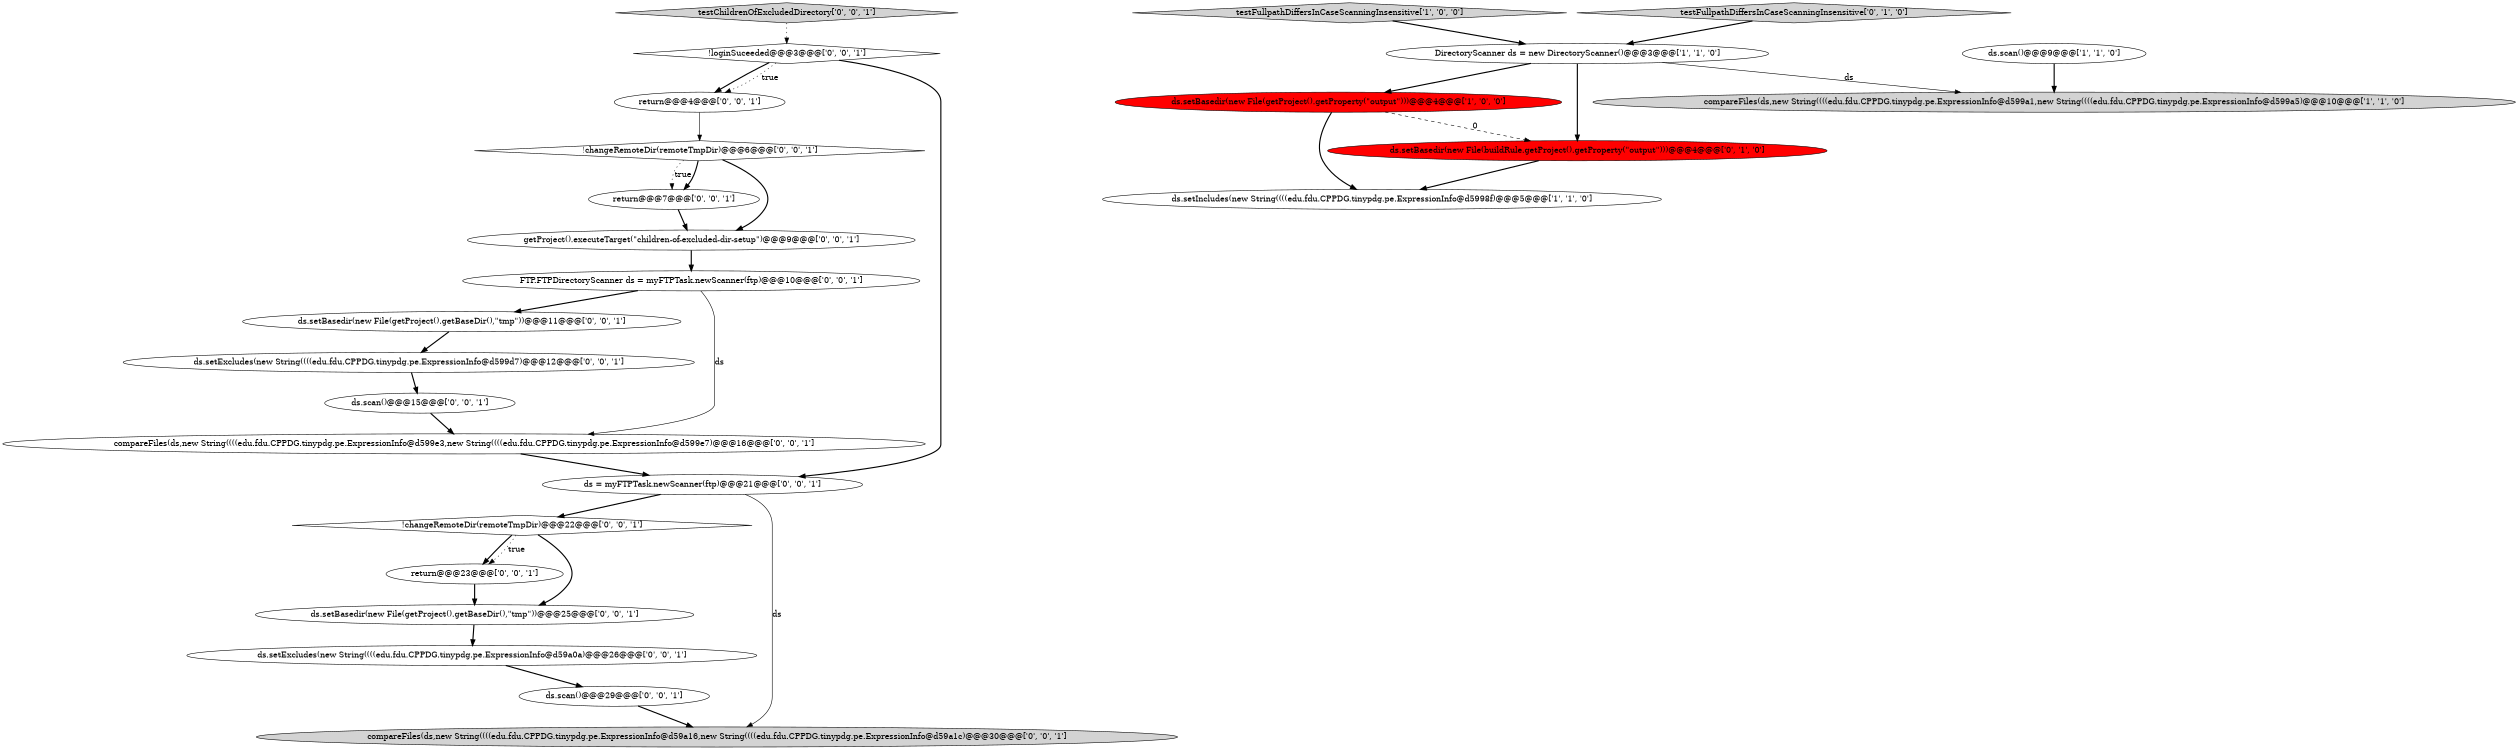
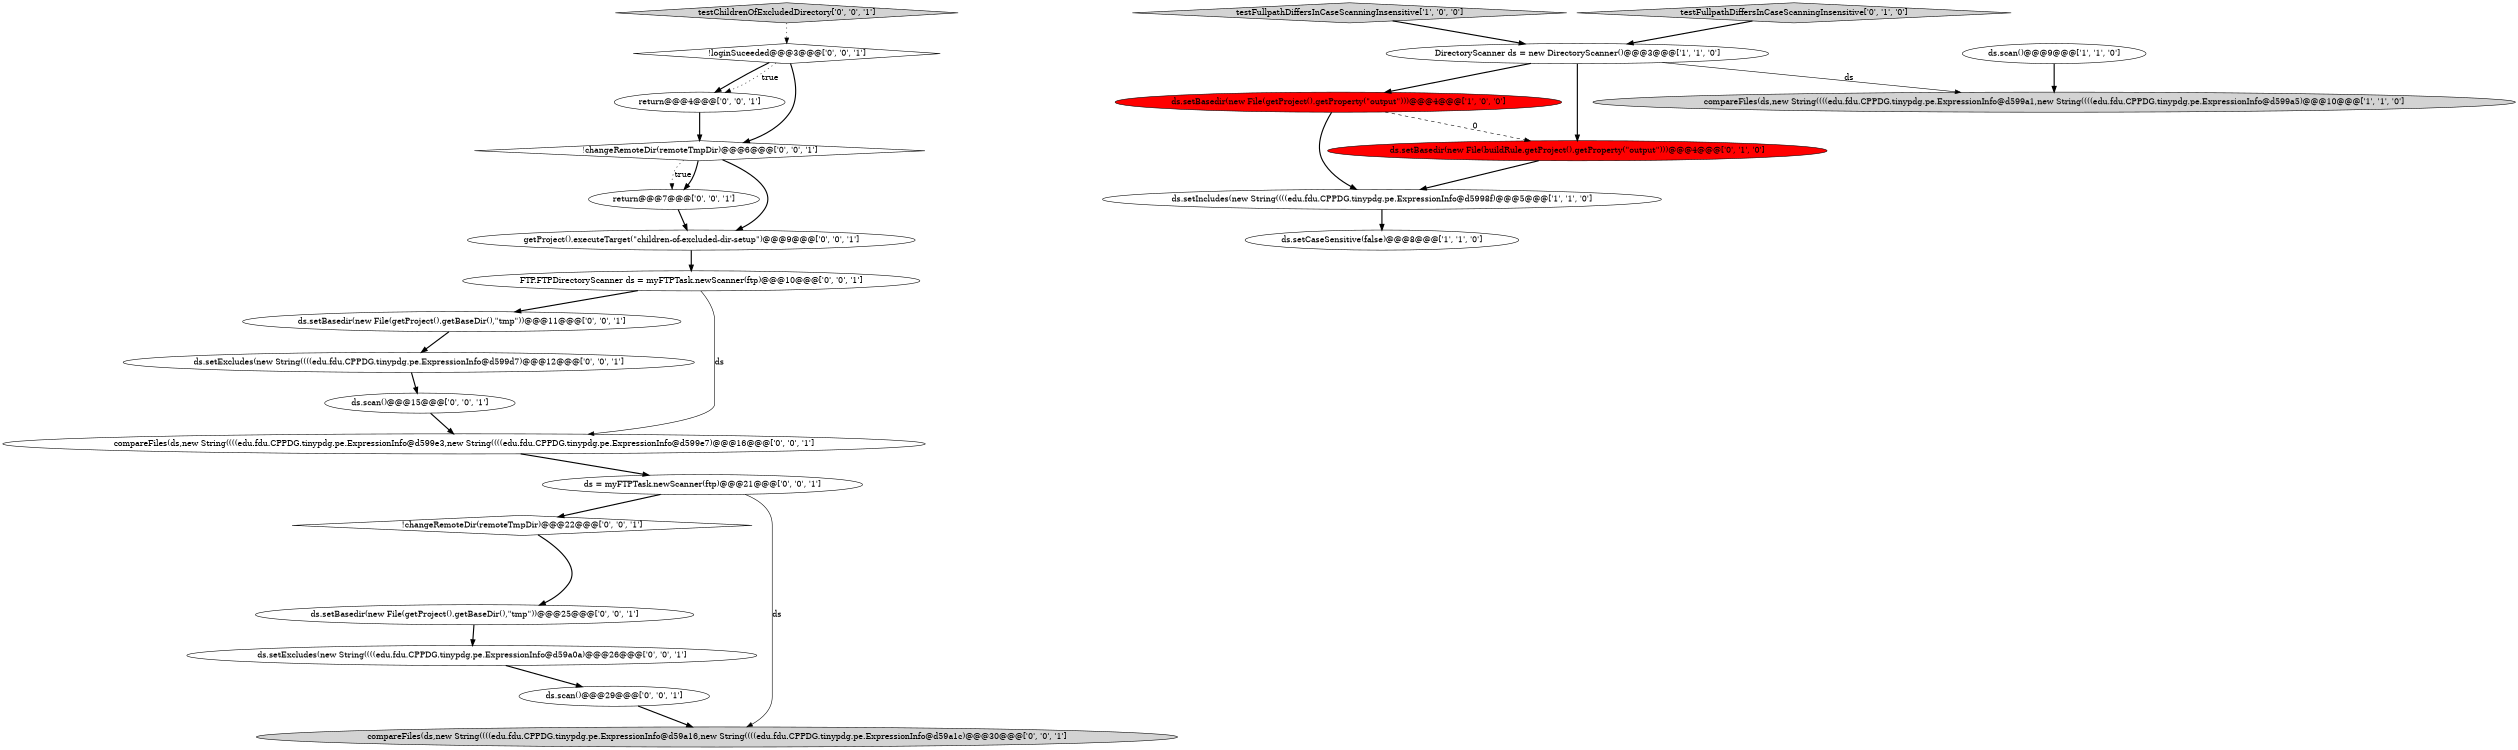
(700, 124) -> (700, 124)
none -> (1382, 240)
(941, 287) -> (790, 112)
(475, 574) -> none
